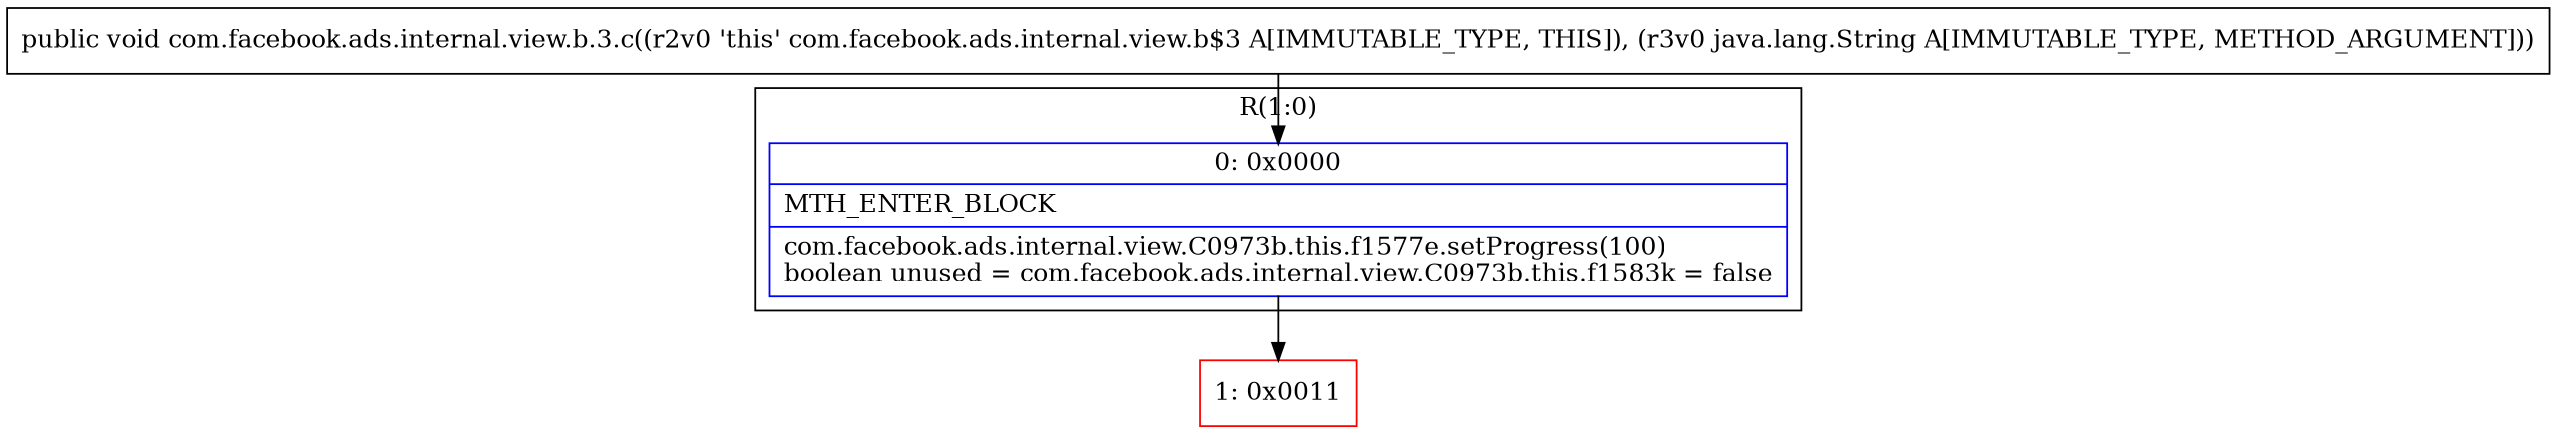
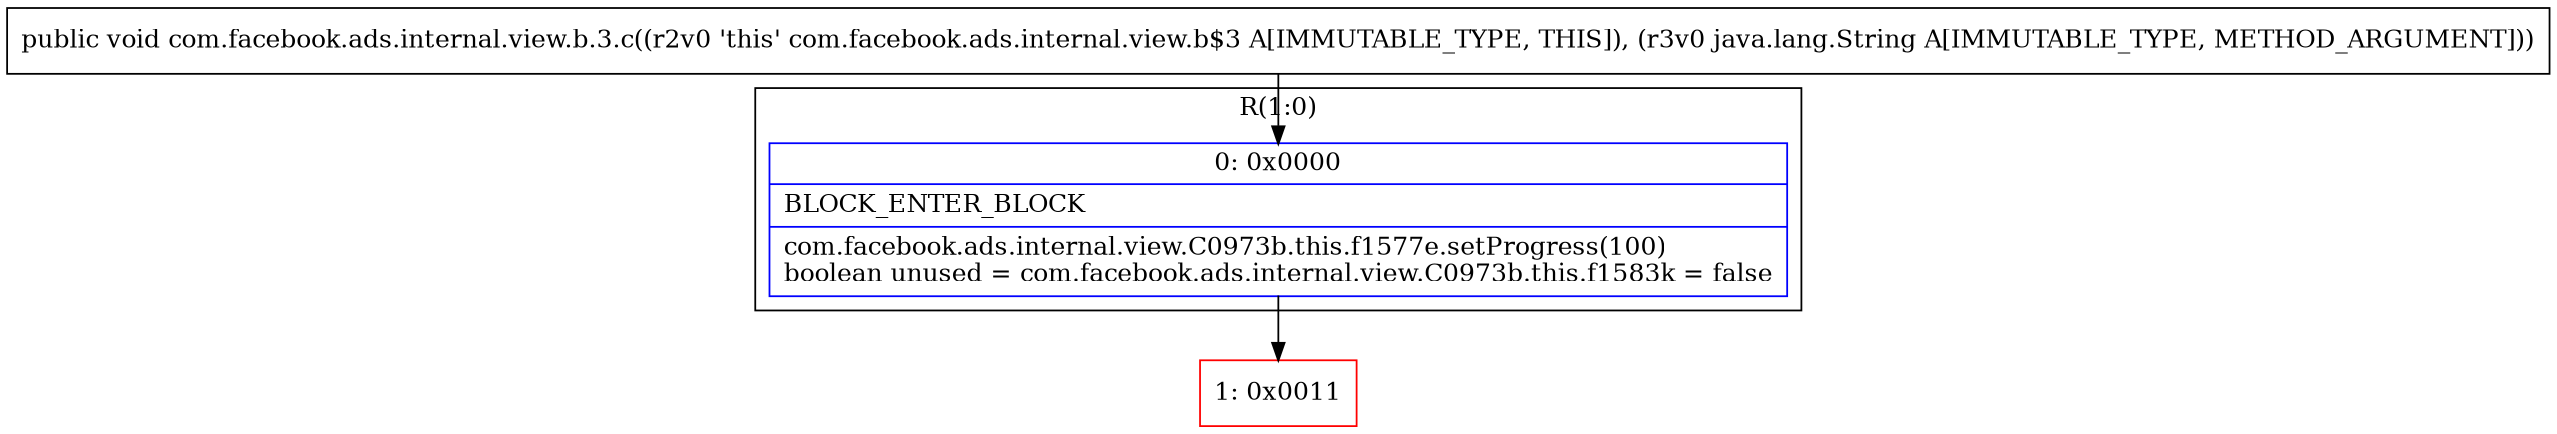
(921, 205) -> (935, 205)
